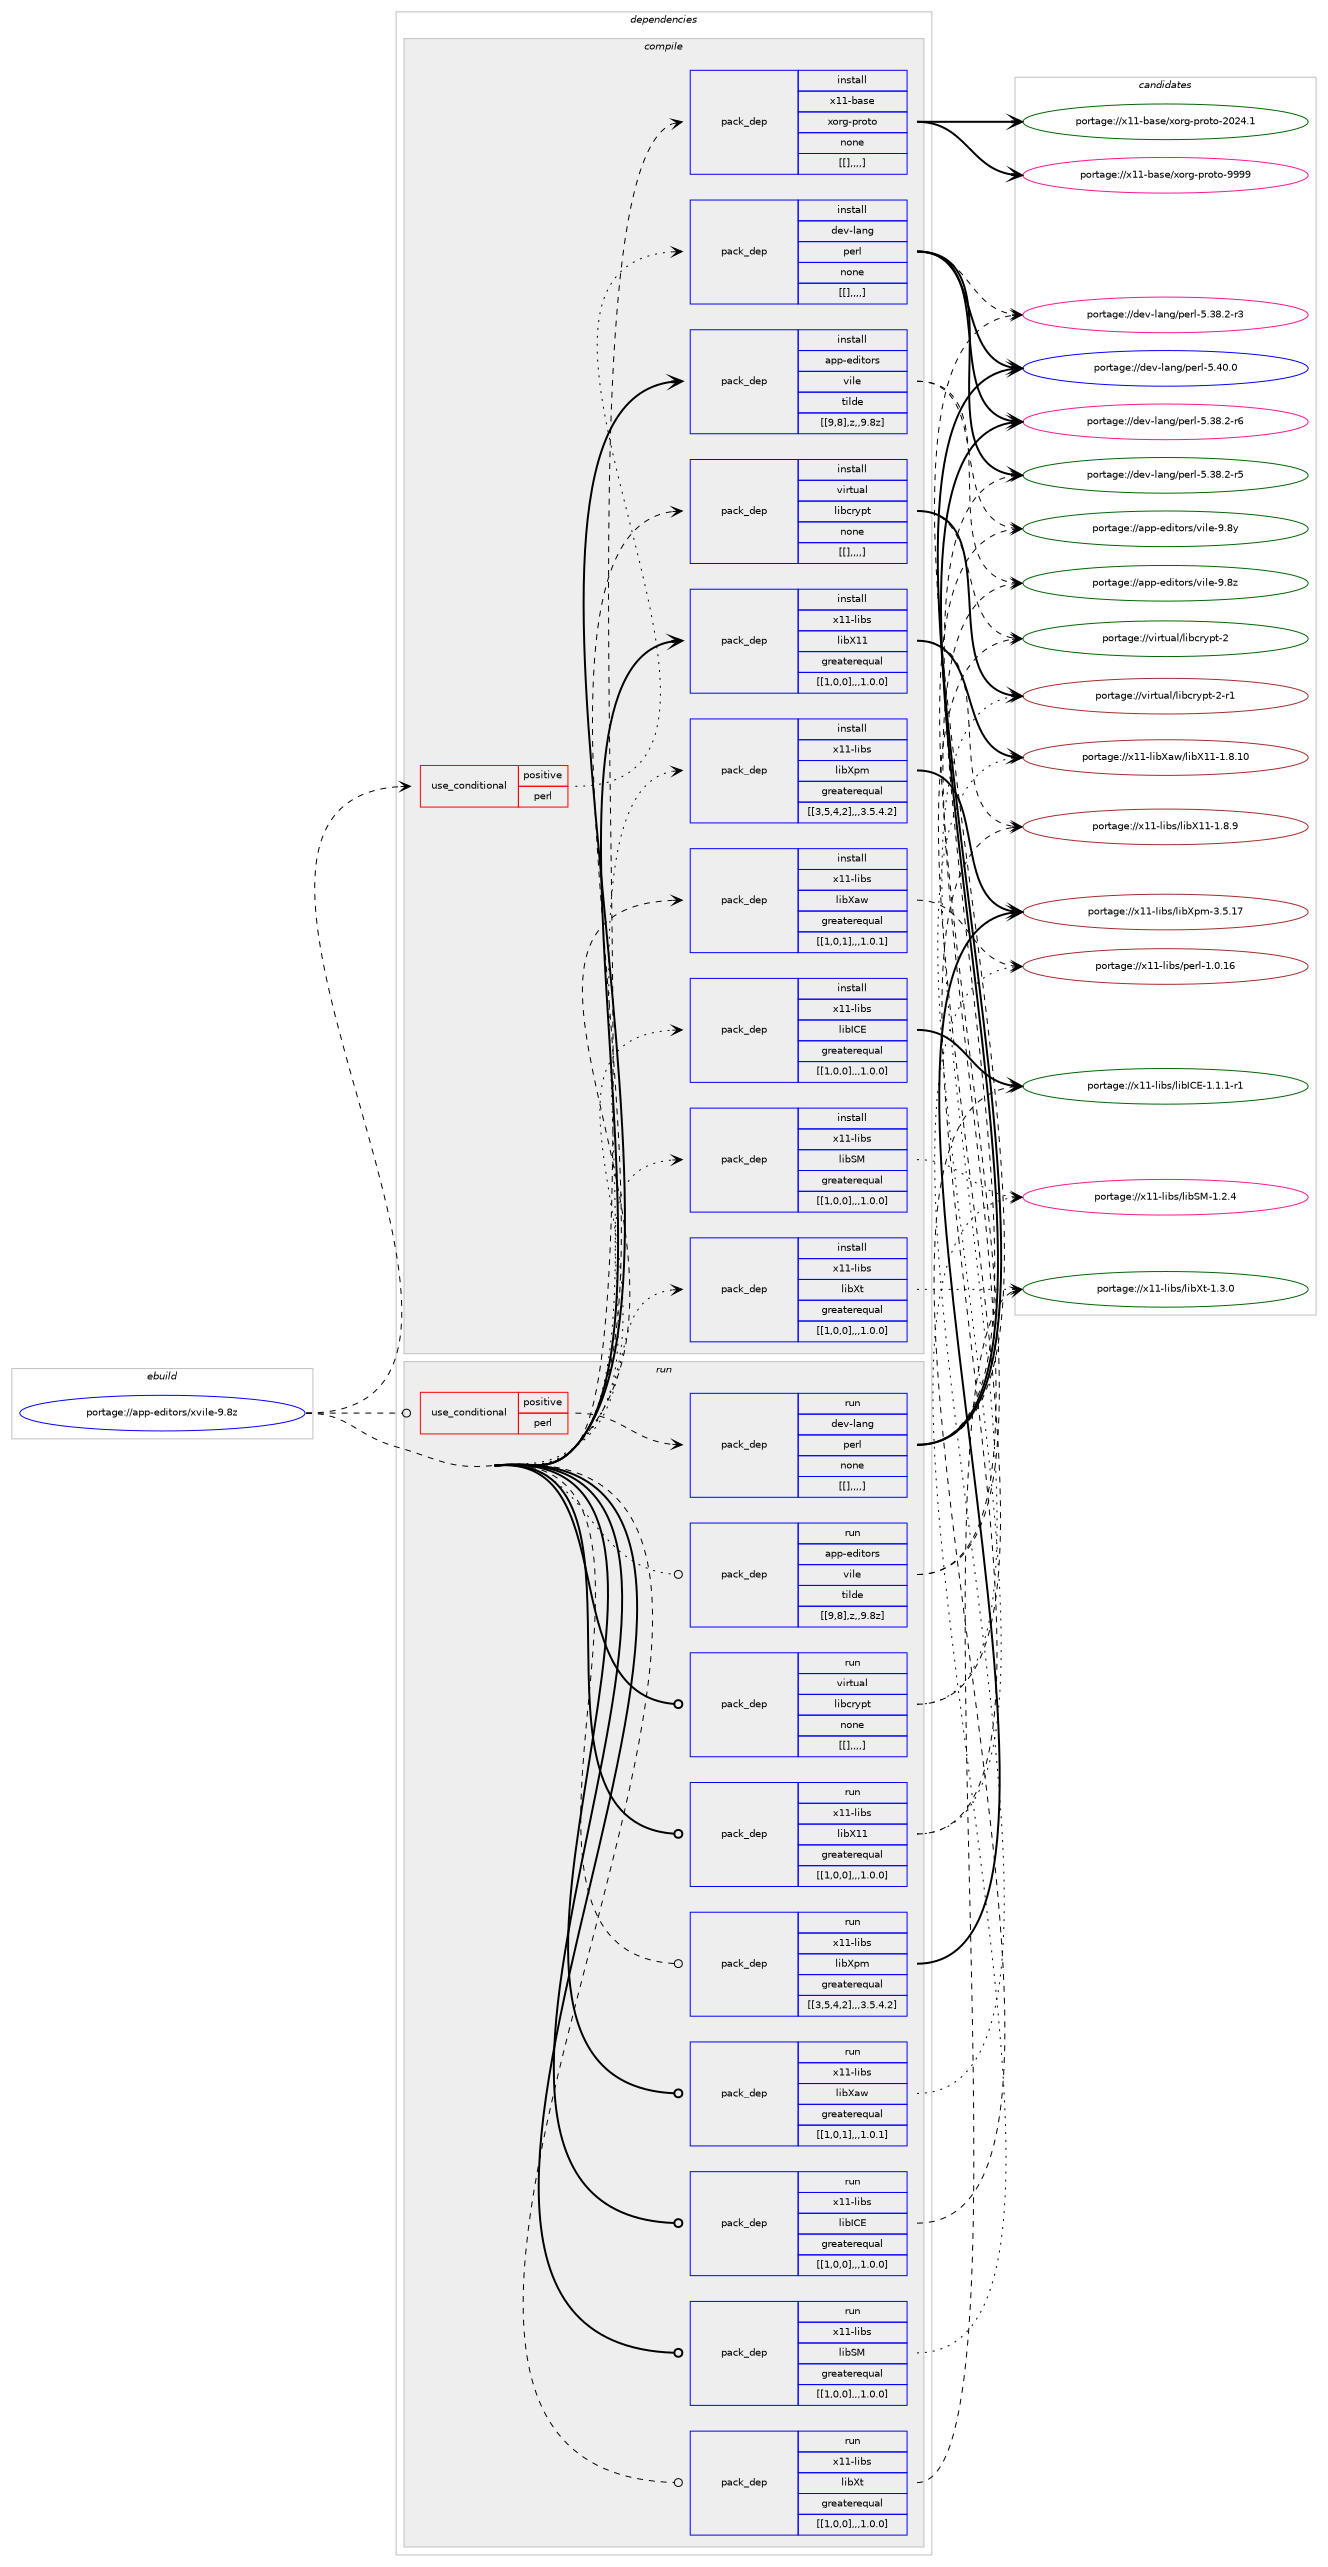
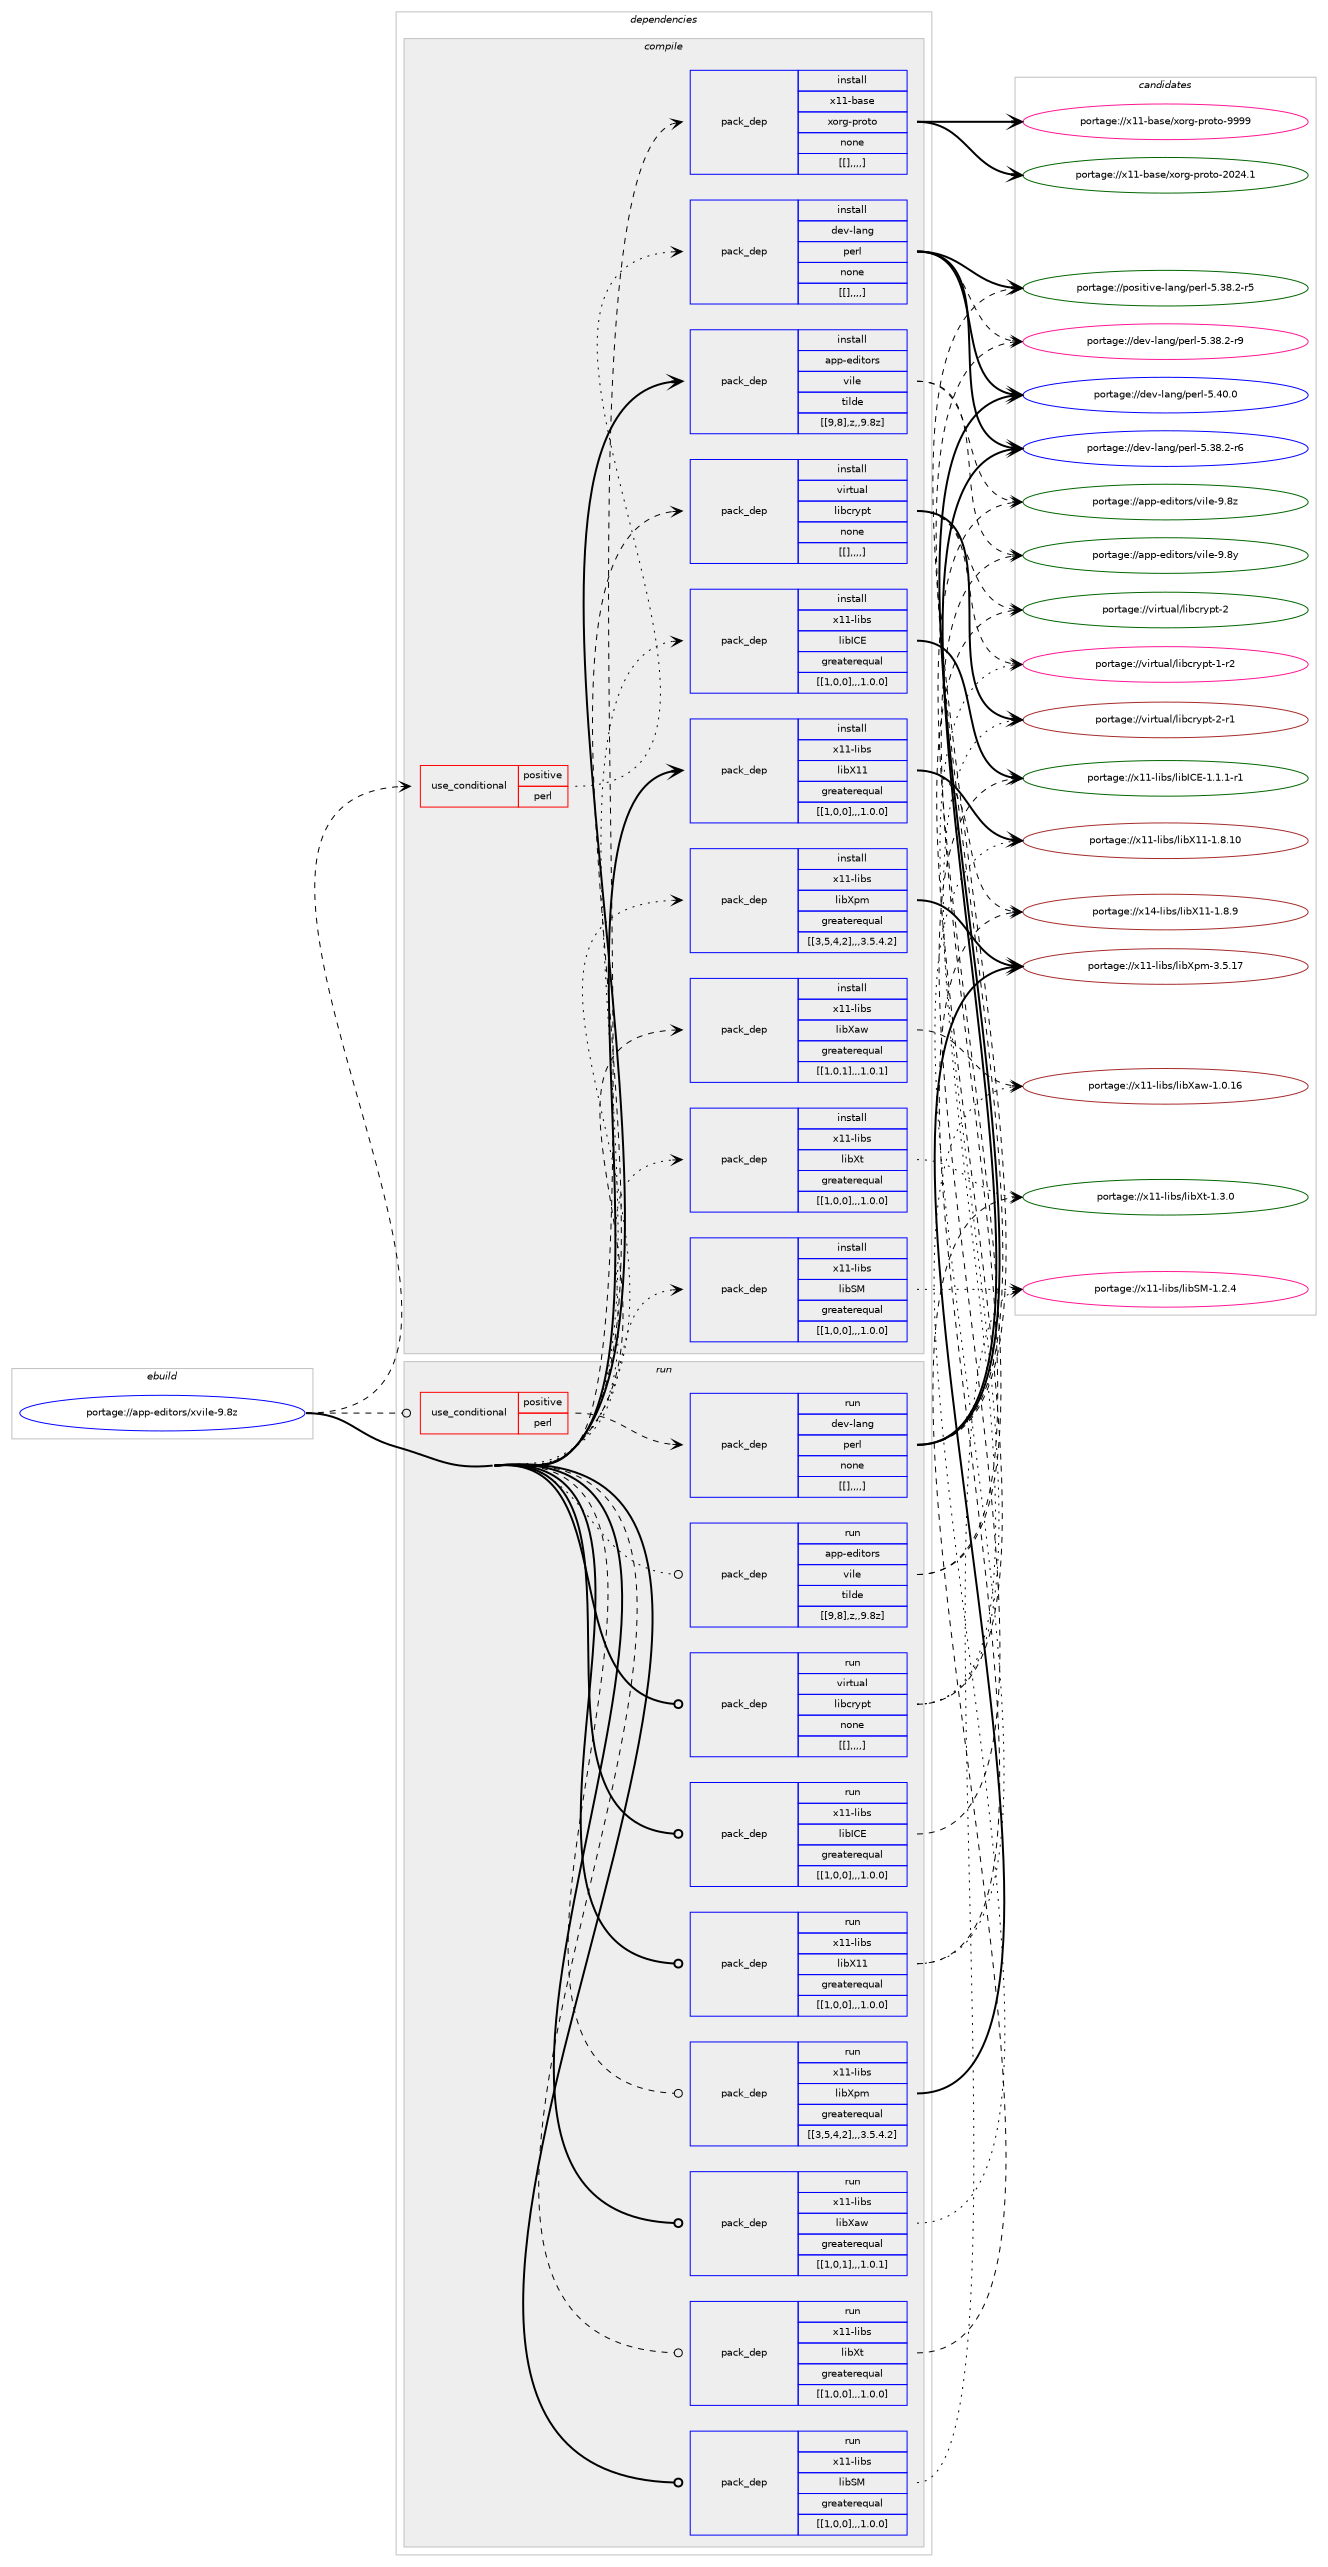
(1166, 315) -> (1166, 342)
(1166, 422) -> (1166, 449)
(1166, 475) -> (1166, 288)
none -> (1166, 664)
(1166, 758) -> (1166, 841)
(1166, 827) -> (1166, 912)
(1166, 967) -> (1166, 1086)
